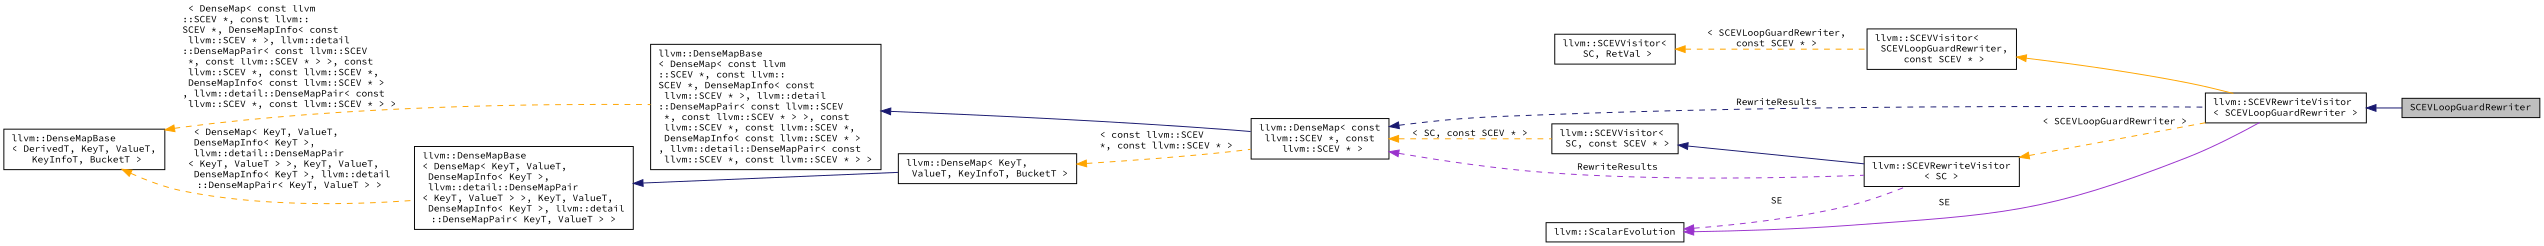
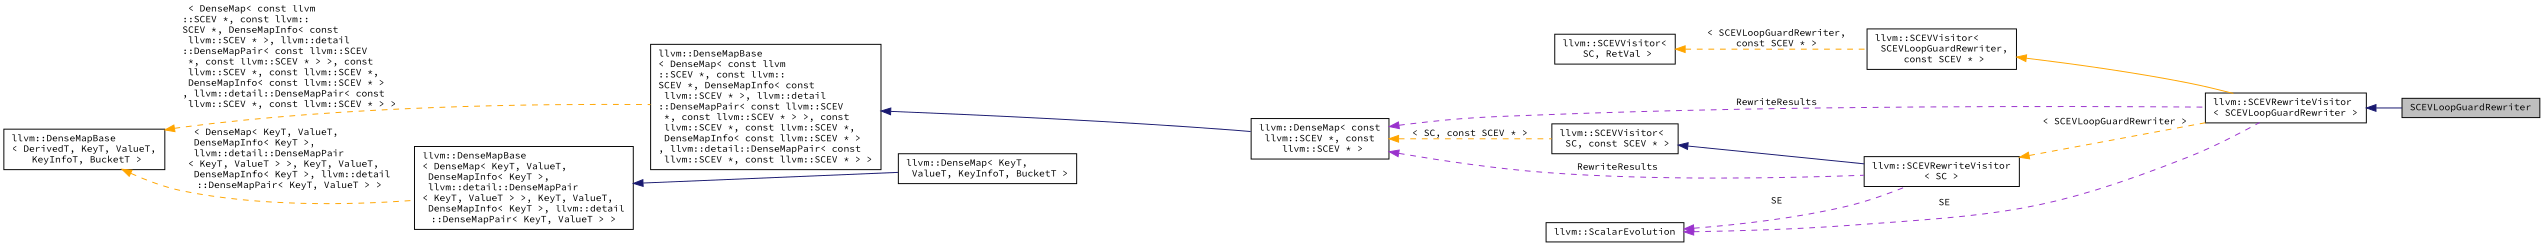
(1802, 108) -> (1802, 108)
(1169, 157) -> none
(1985, 214) -> (1985, 214)
